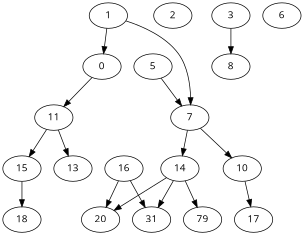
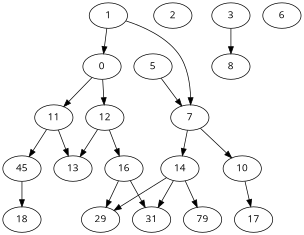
none -> (105, 118)
(22, 169) -> (22, 169)
(101, 220) -> (101, 220)
